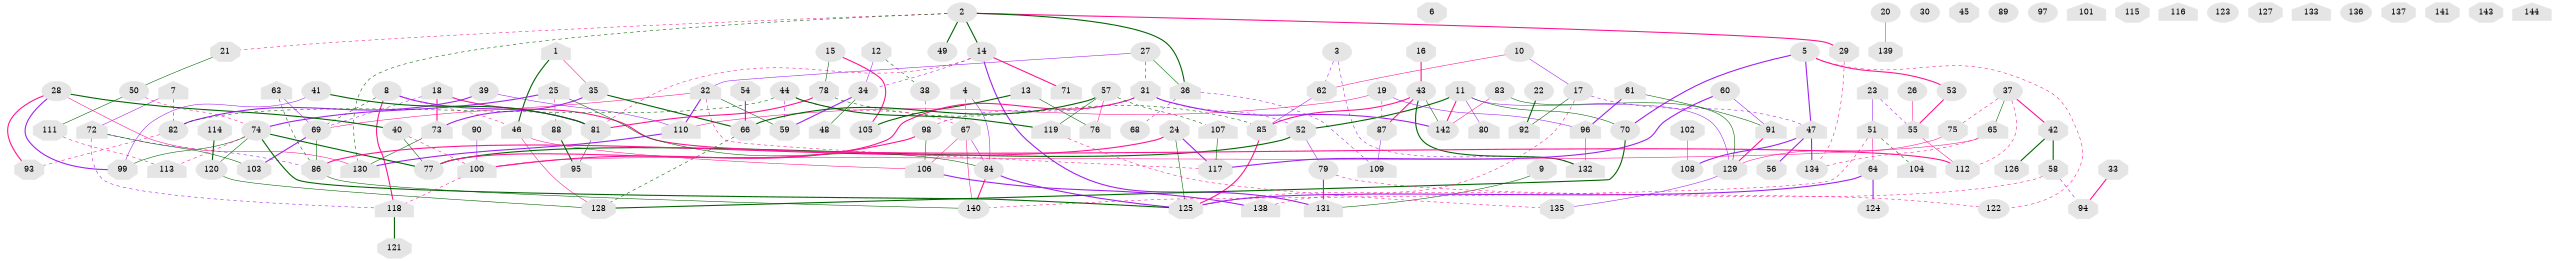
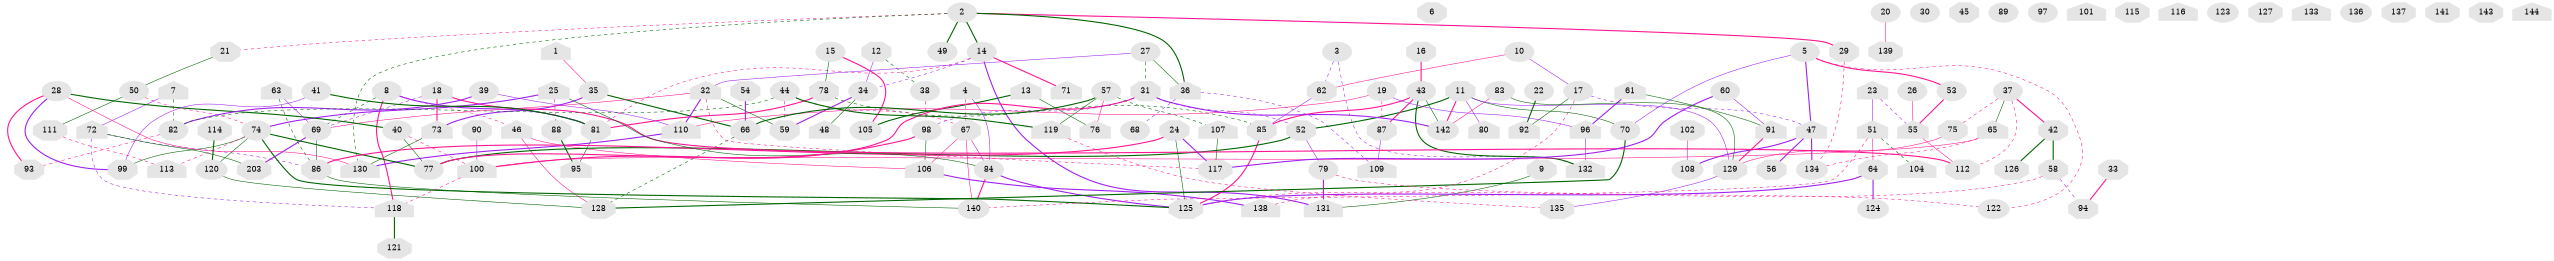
(1709, 80) -> (1709, 80)
(530, 89) -> none
(254, 170) -> (254, 170)
